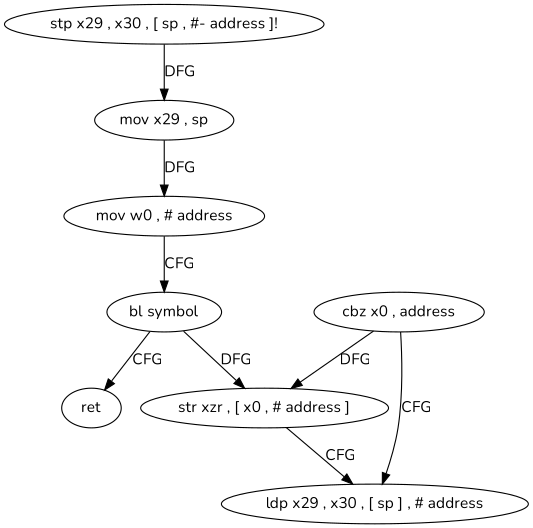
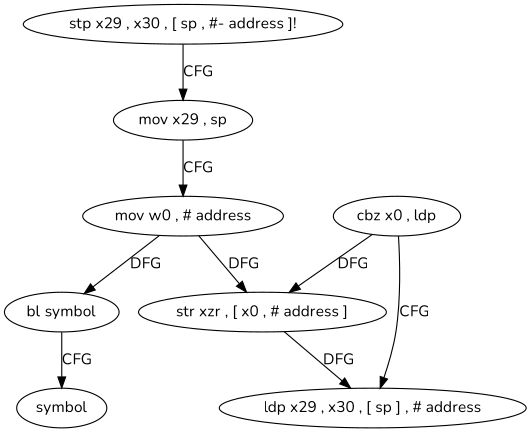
(180, 72) -> (198, 72)
(180, 168) -> (198, 168)
(180, 264) -> (146, 264)
(399, 312) -> (397, 216)
(210, 356) -> (219, 260)
(91, 408) -> (62, 408)
(341, 456) -> (339, 360)
